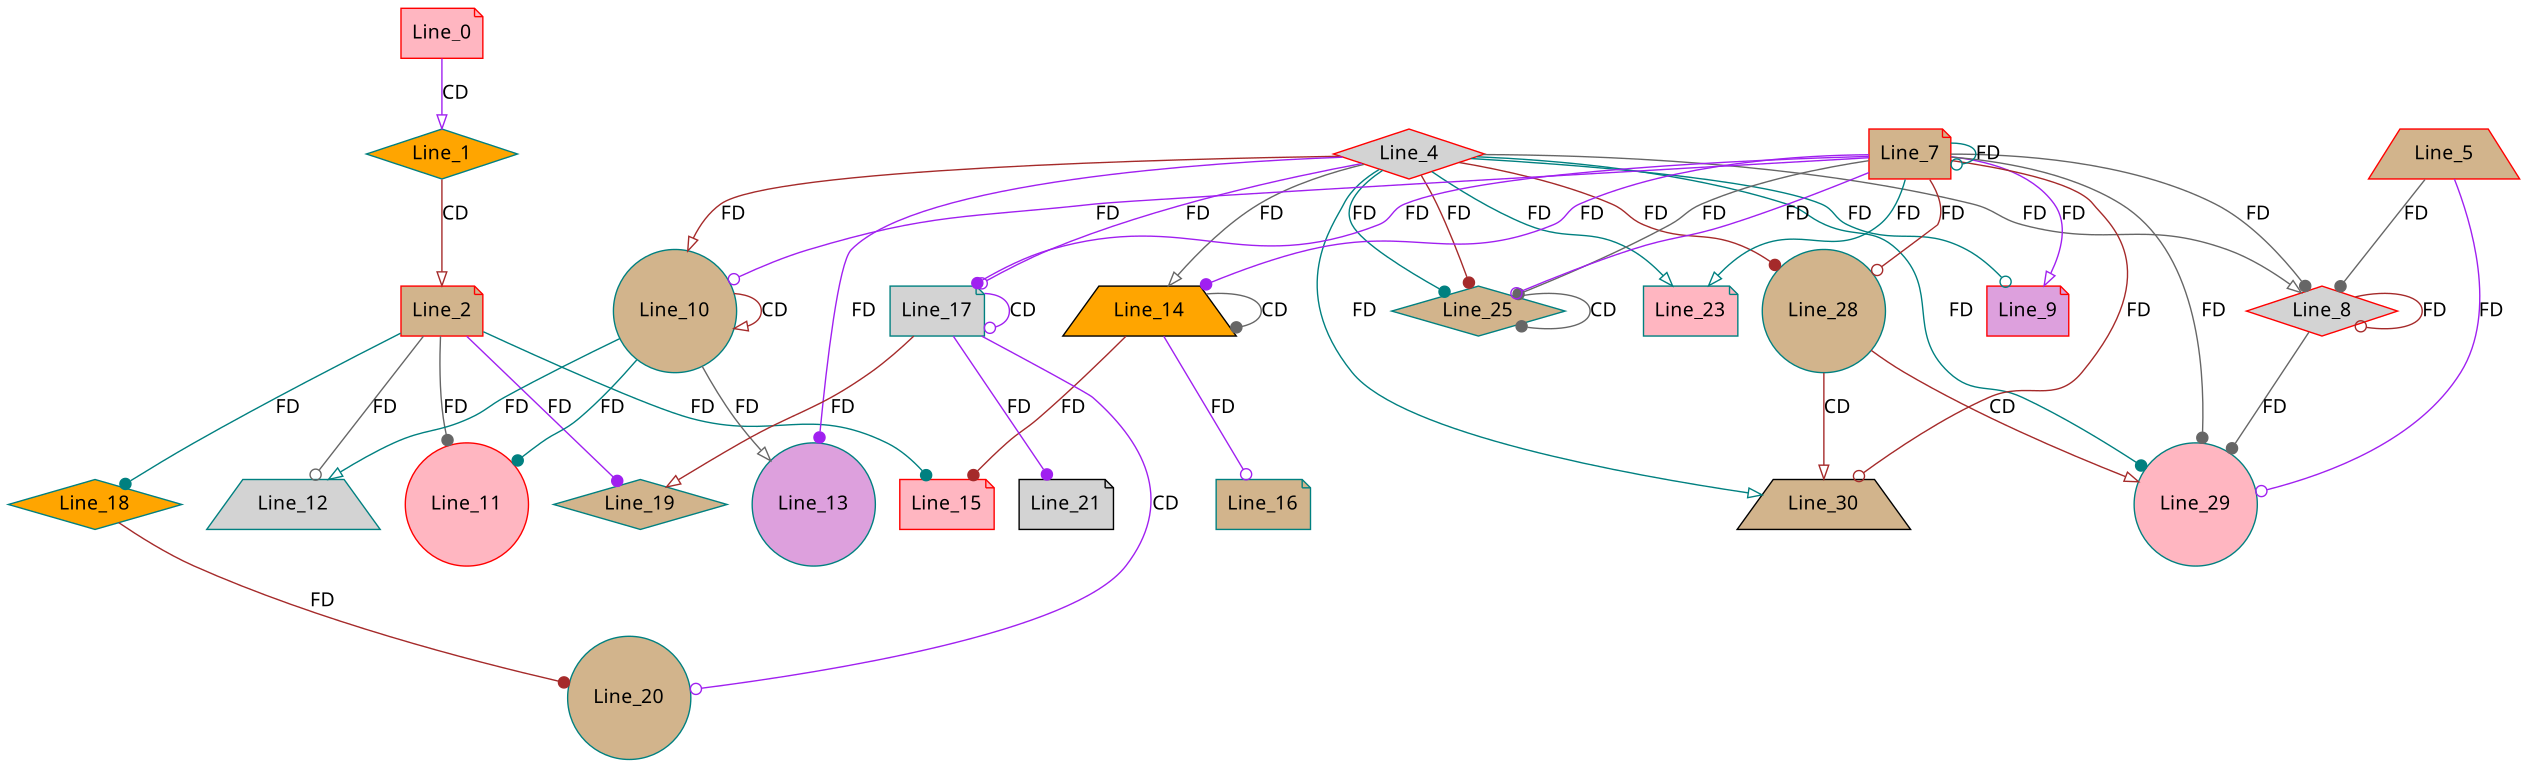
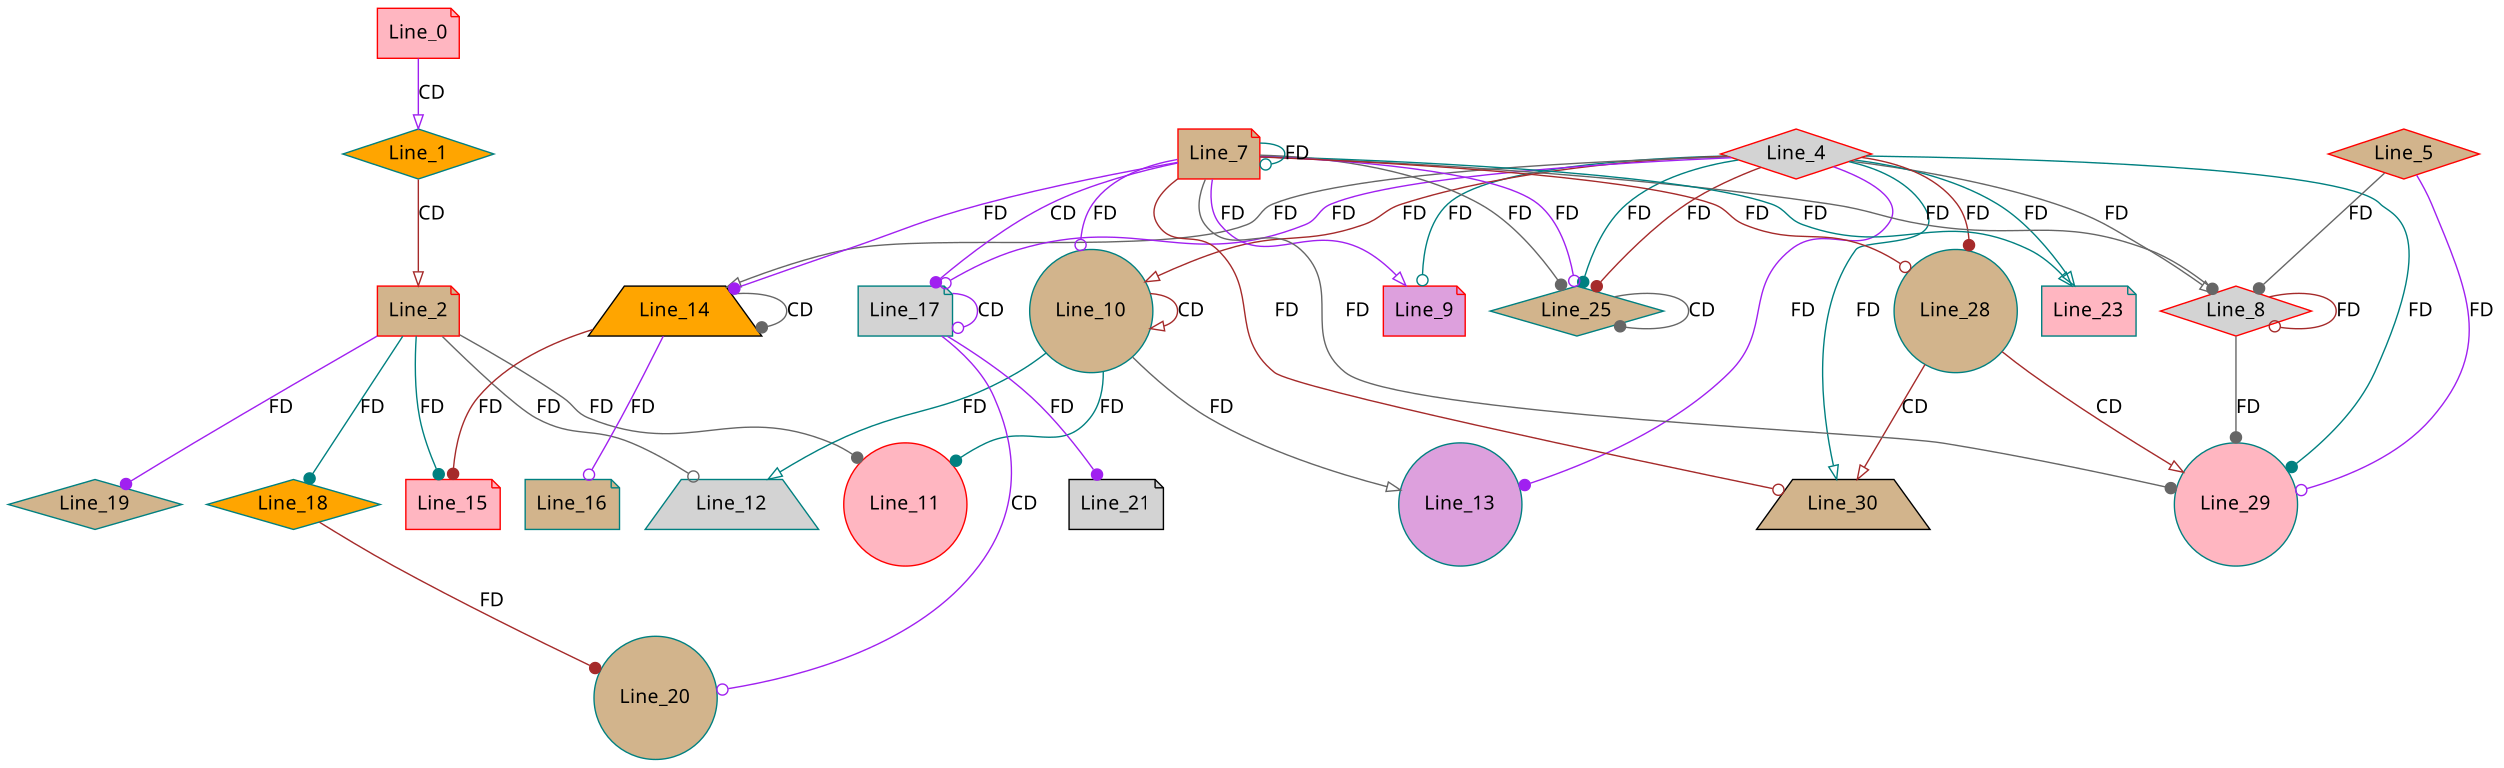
(2444, 154) -> (2404, 154)
(1418, 214) -> (1064, 214)
(800, 413) -> none
